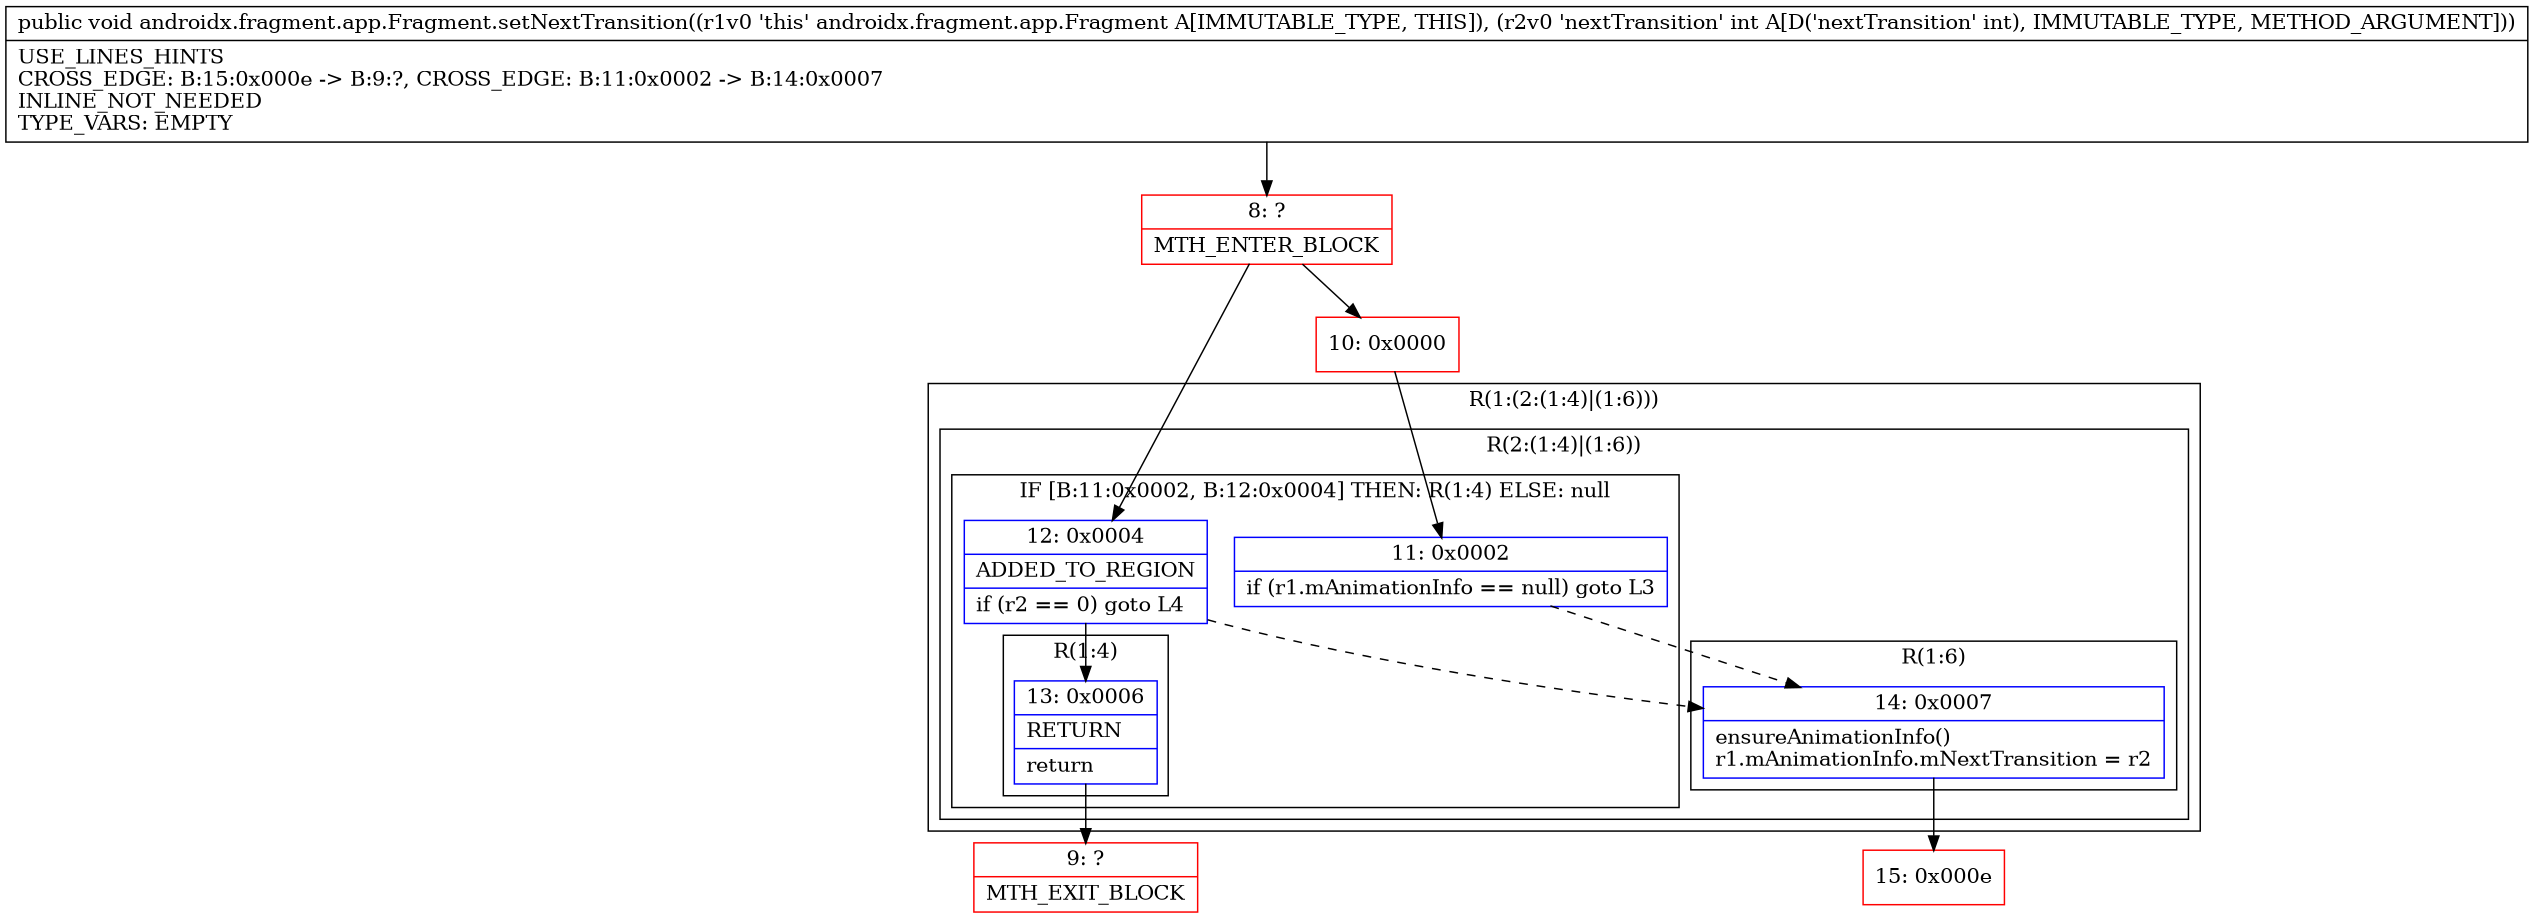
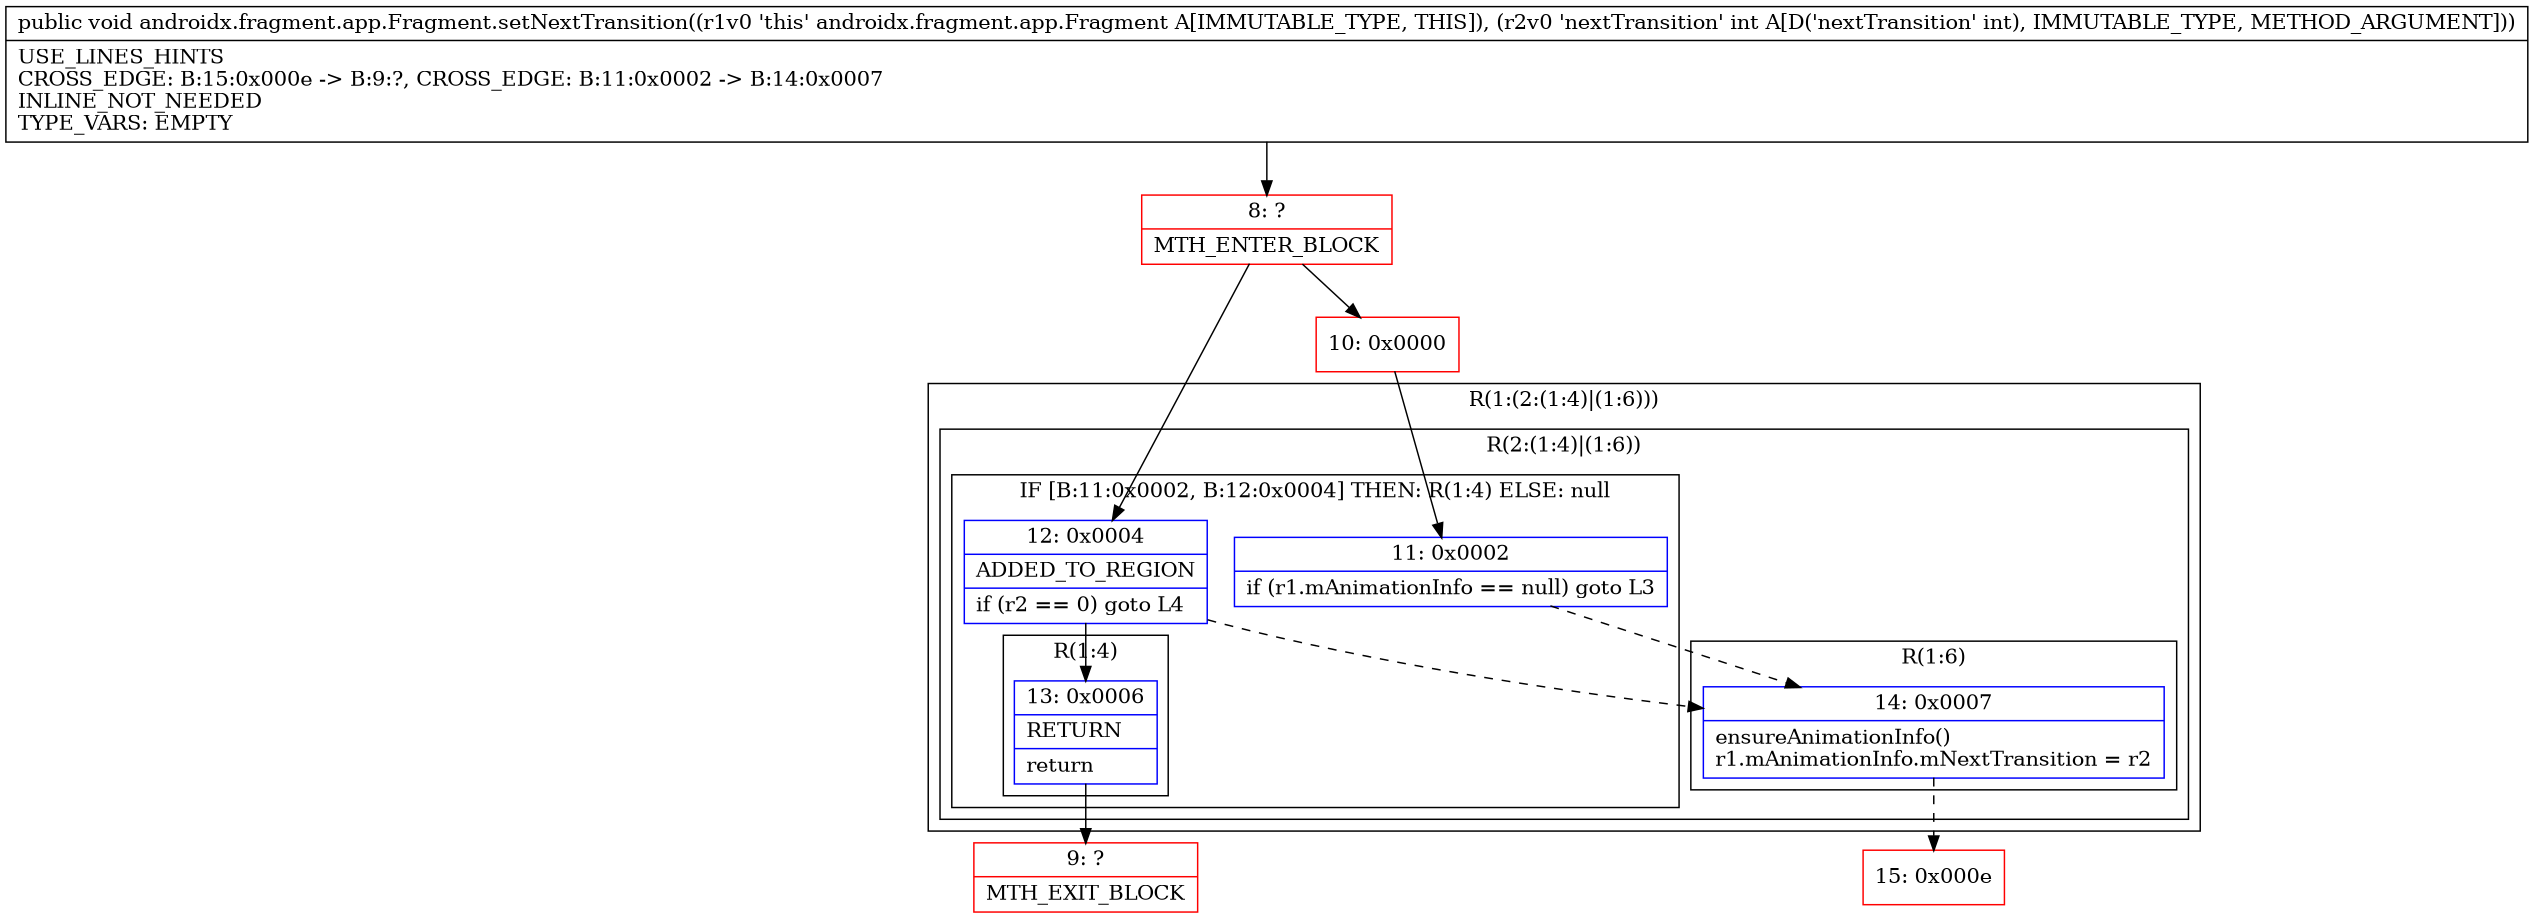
(1934, 807) -> (1934, 807)
